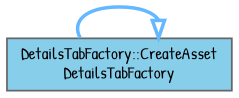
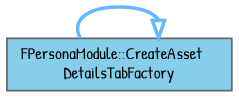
(119, 64) -> (119, 64)
